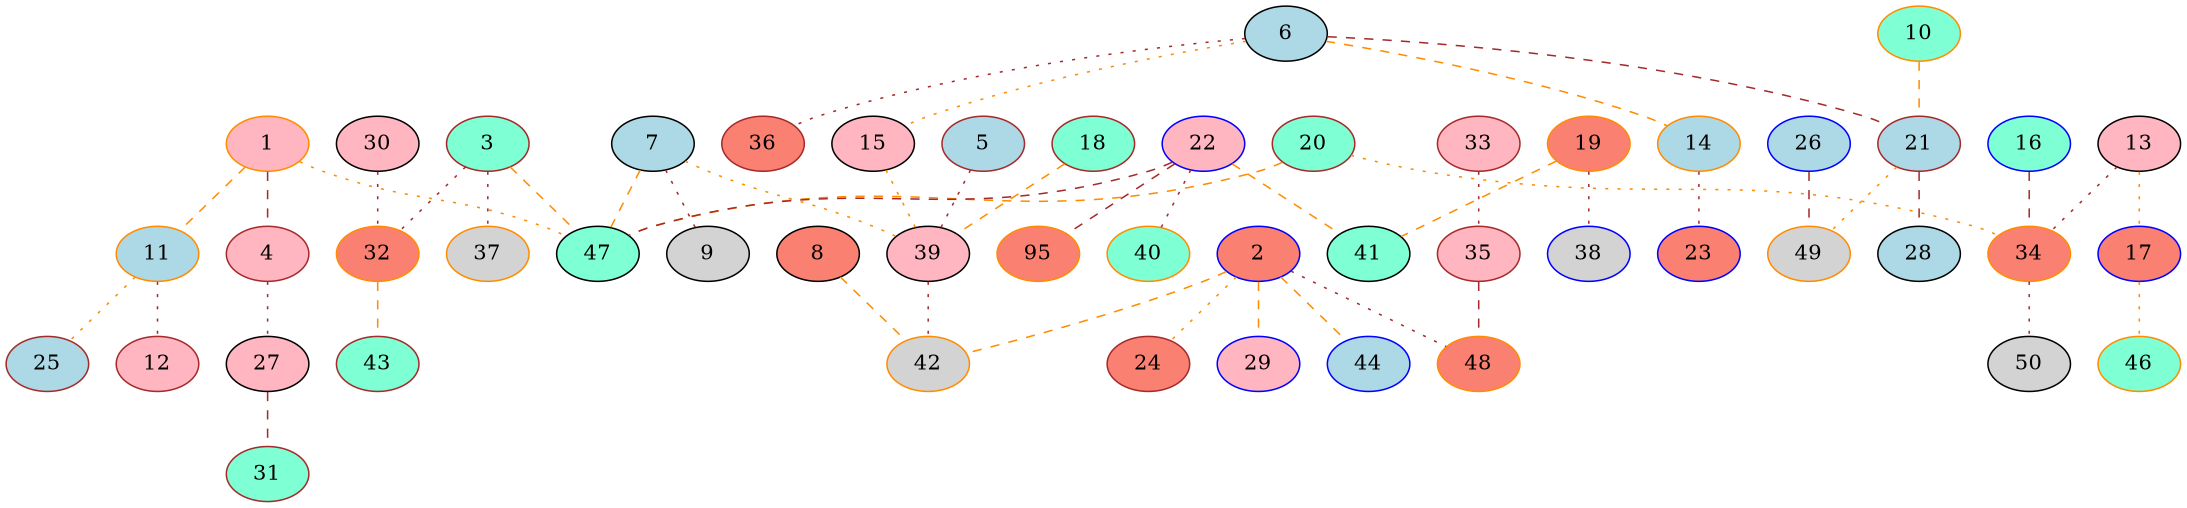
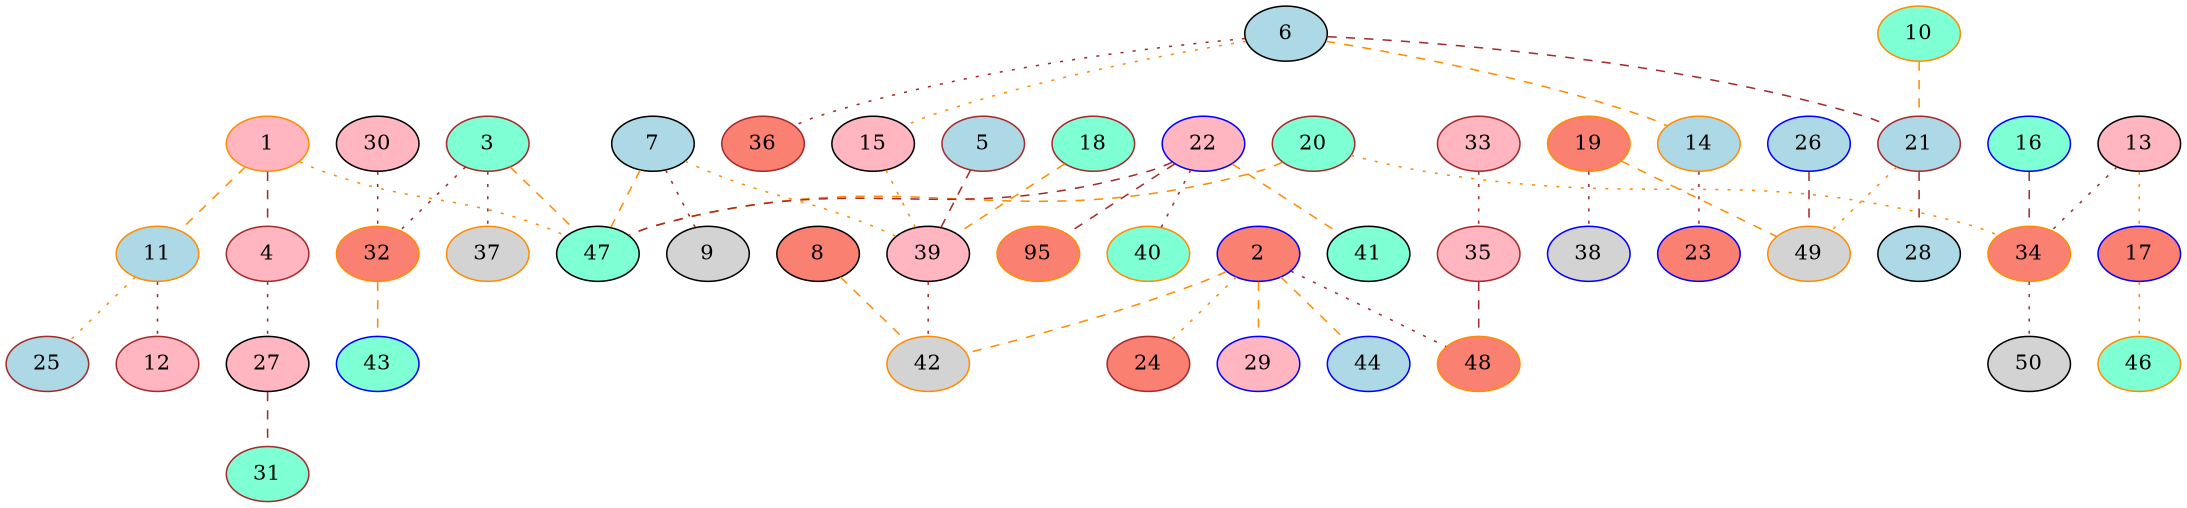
(961, 189) -> (961, 189)
(1490, 193) -> (1710, 204)
(378, 364) -> (378, 364)
